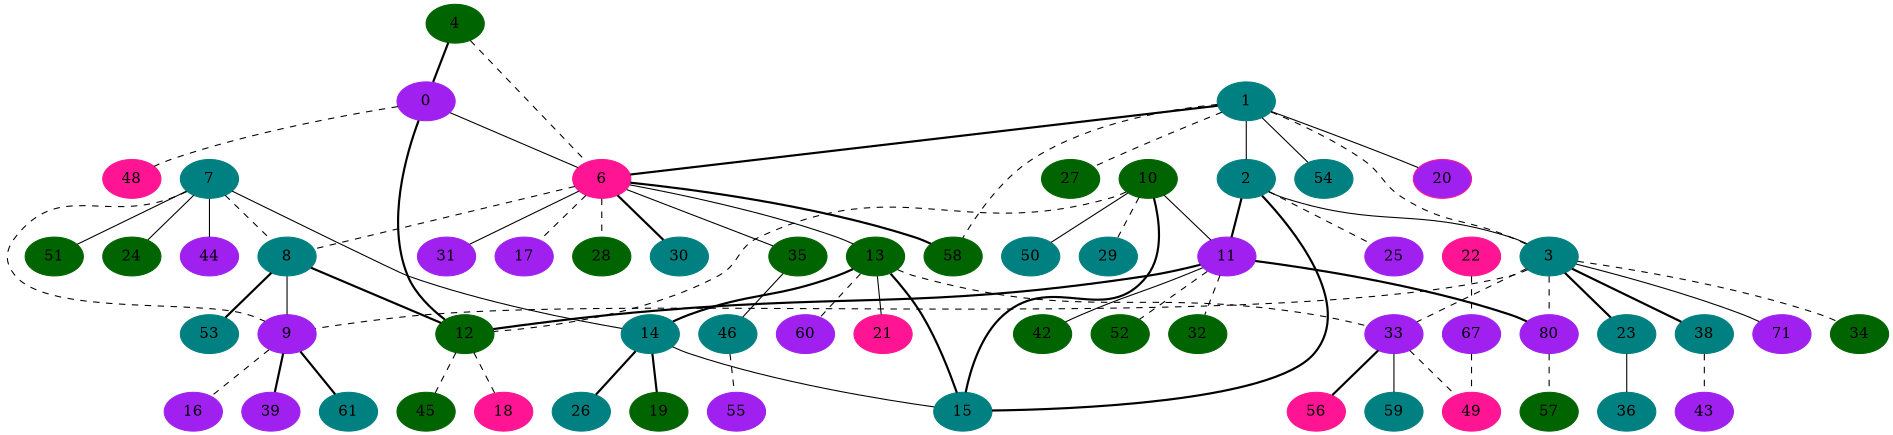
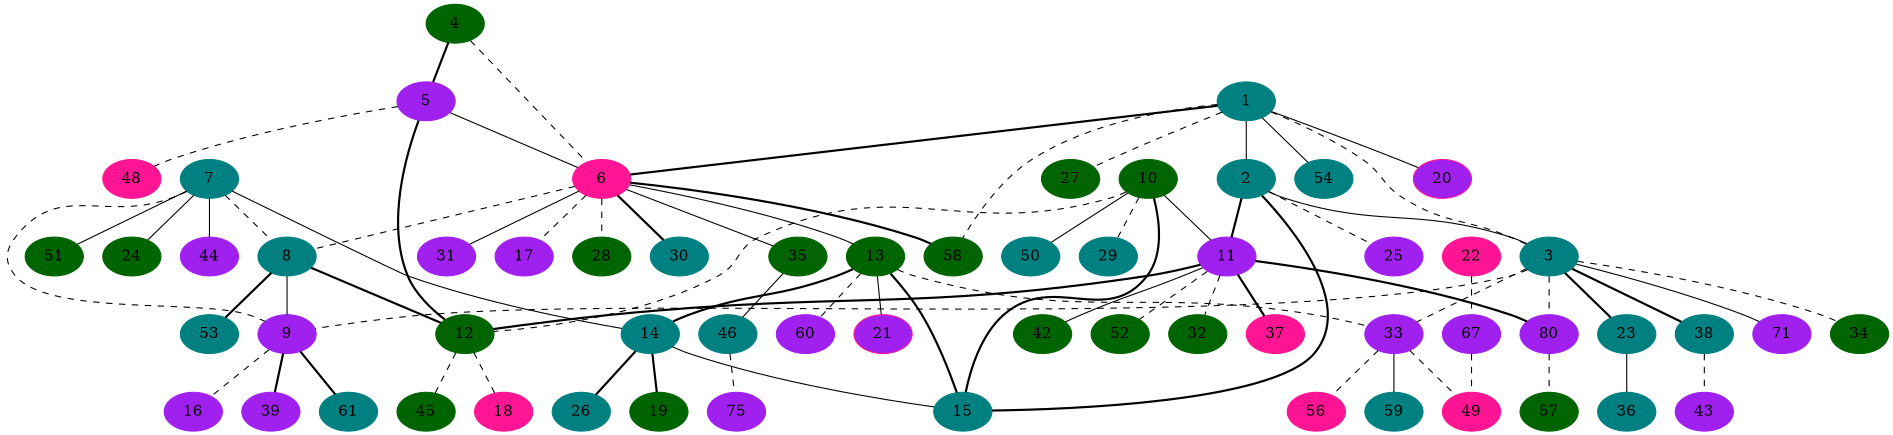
(426, 101) -> (426, 101)
(883, 334) -> (883, 334)
none -> (1275, 334)
(1355, 373) -> (1355, 373)
(736, 412) -> (736, 412)
